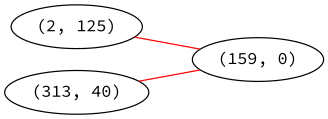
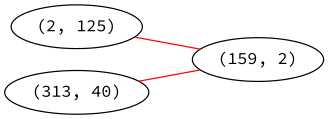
(258, 60) -> (258, 60)
